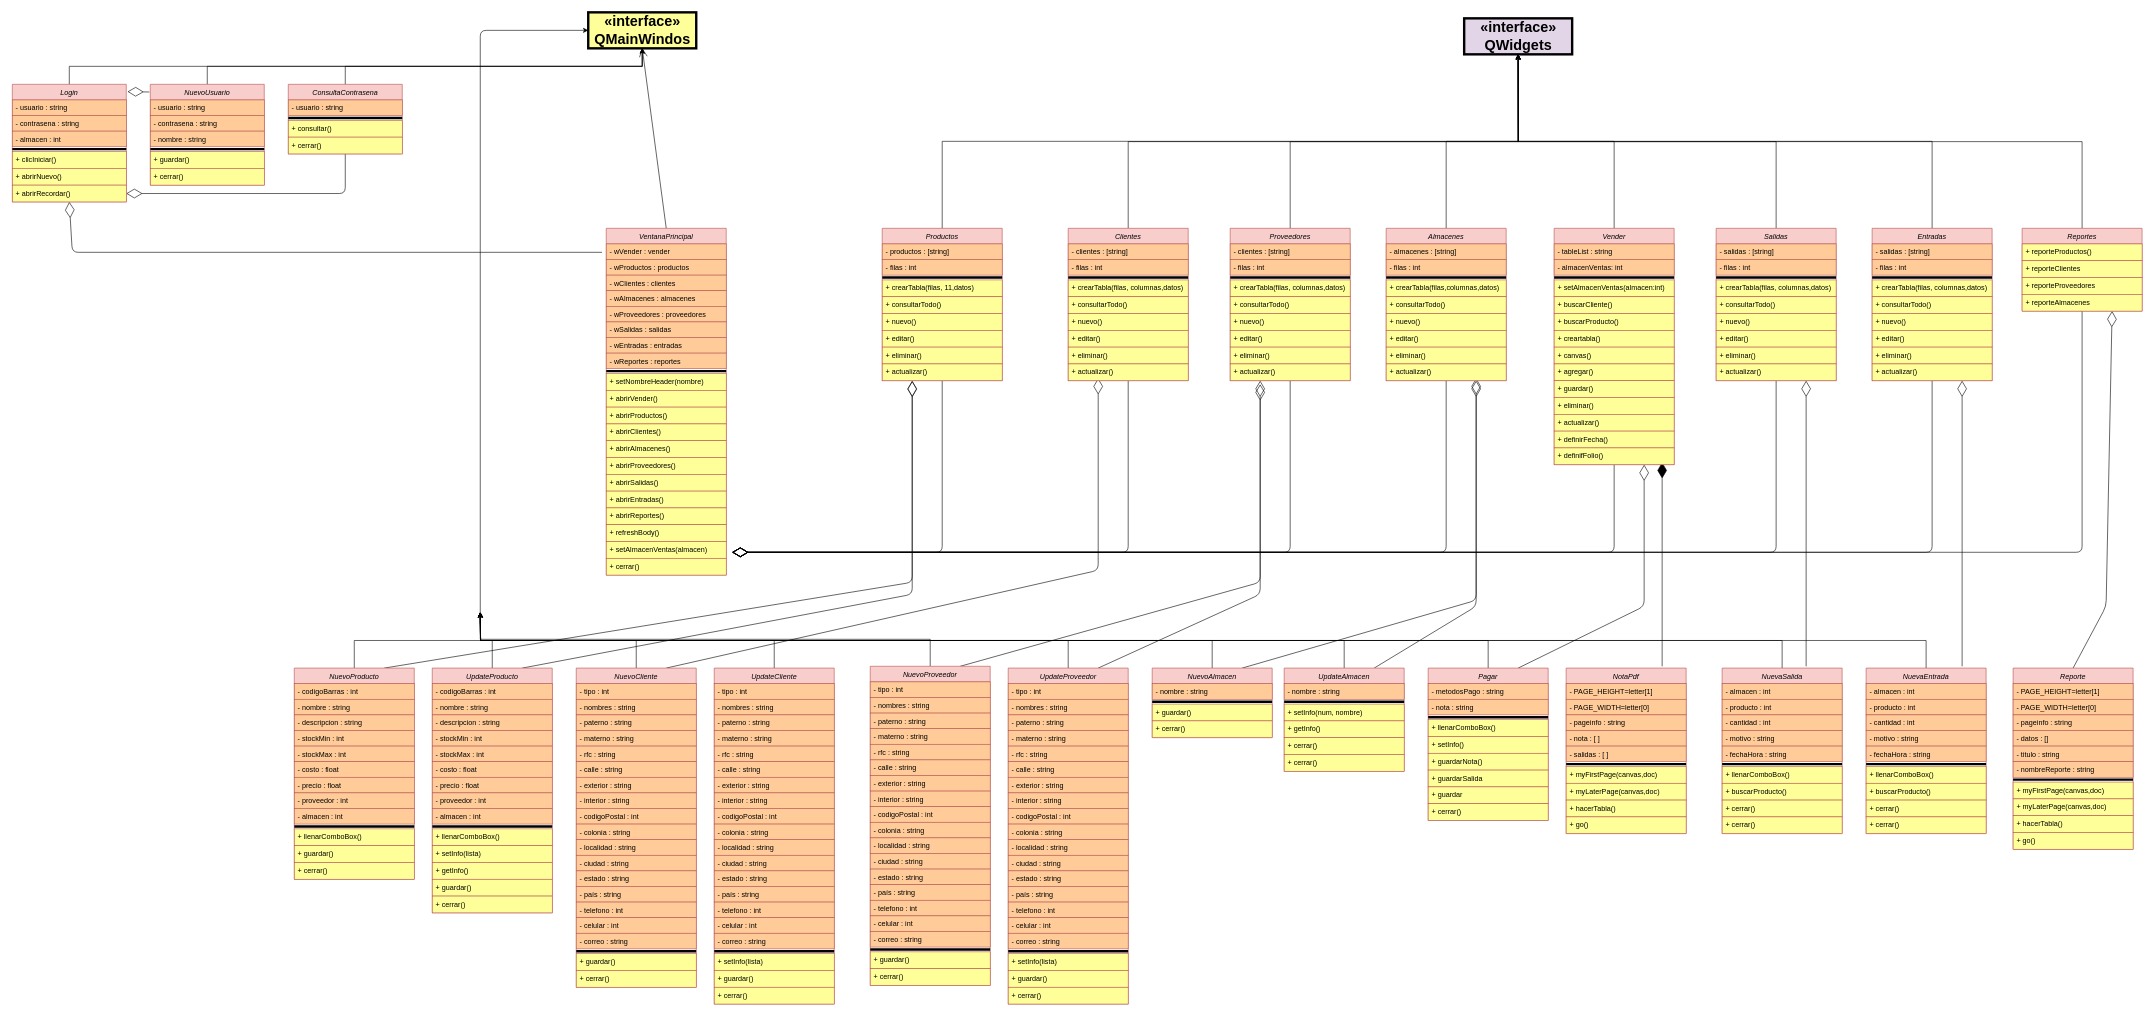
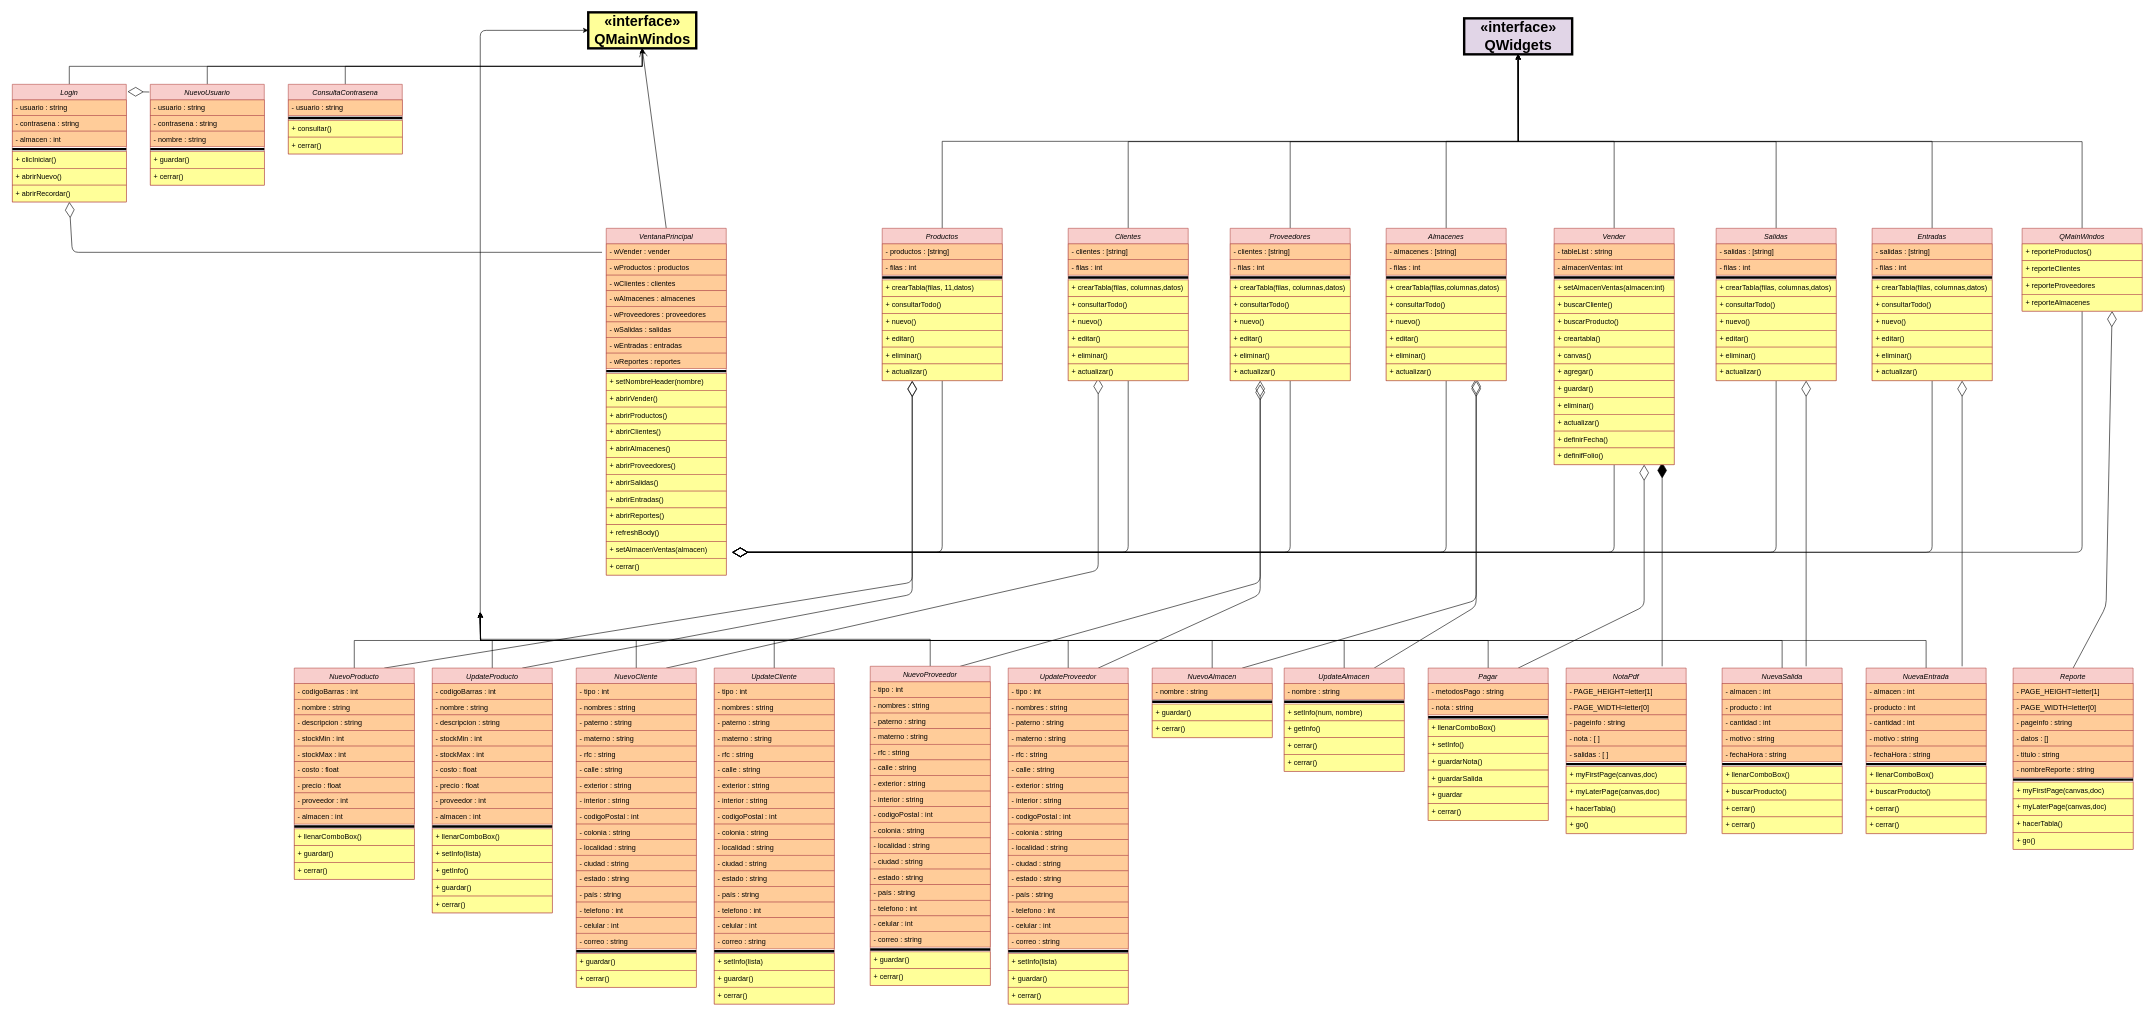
(262, 194) -> none
(2082, 236) -> (2082, 236)
